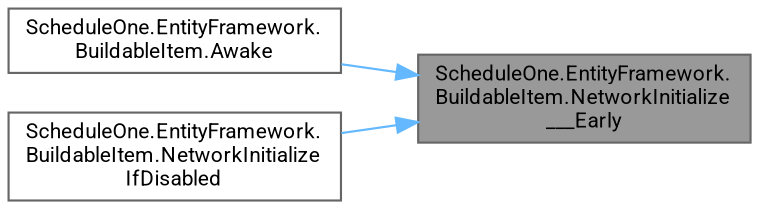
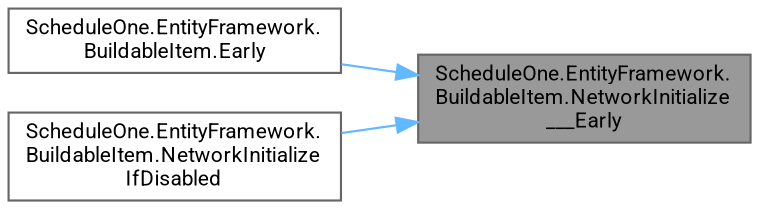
(175, 41) -> (175, 41)
